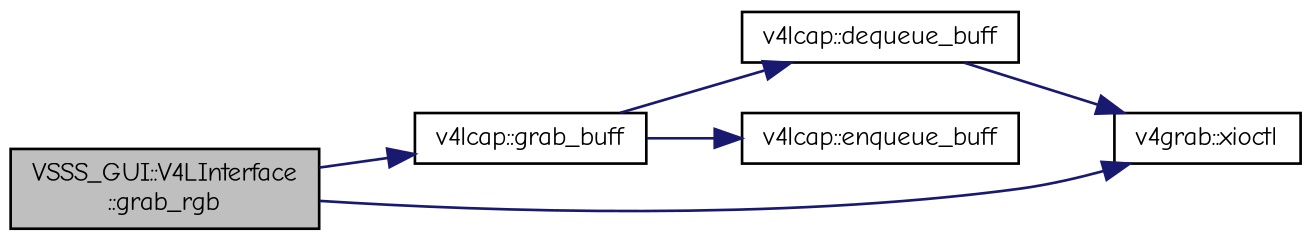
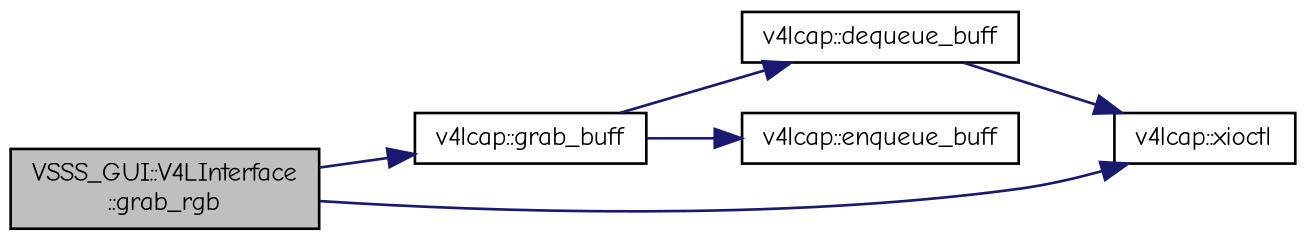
(1208, 138) -> (1205, 138)
